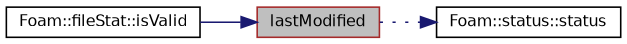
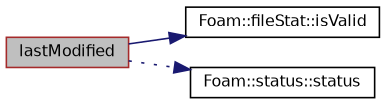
(220, 22) -> (149, 41)
